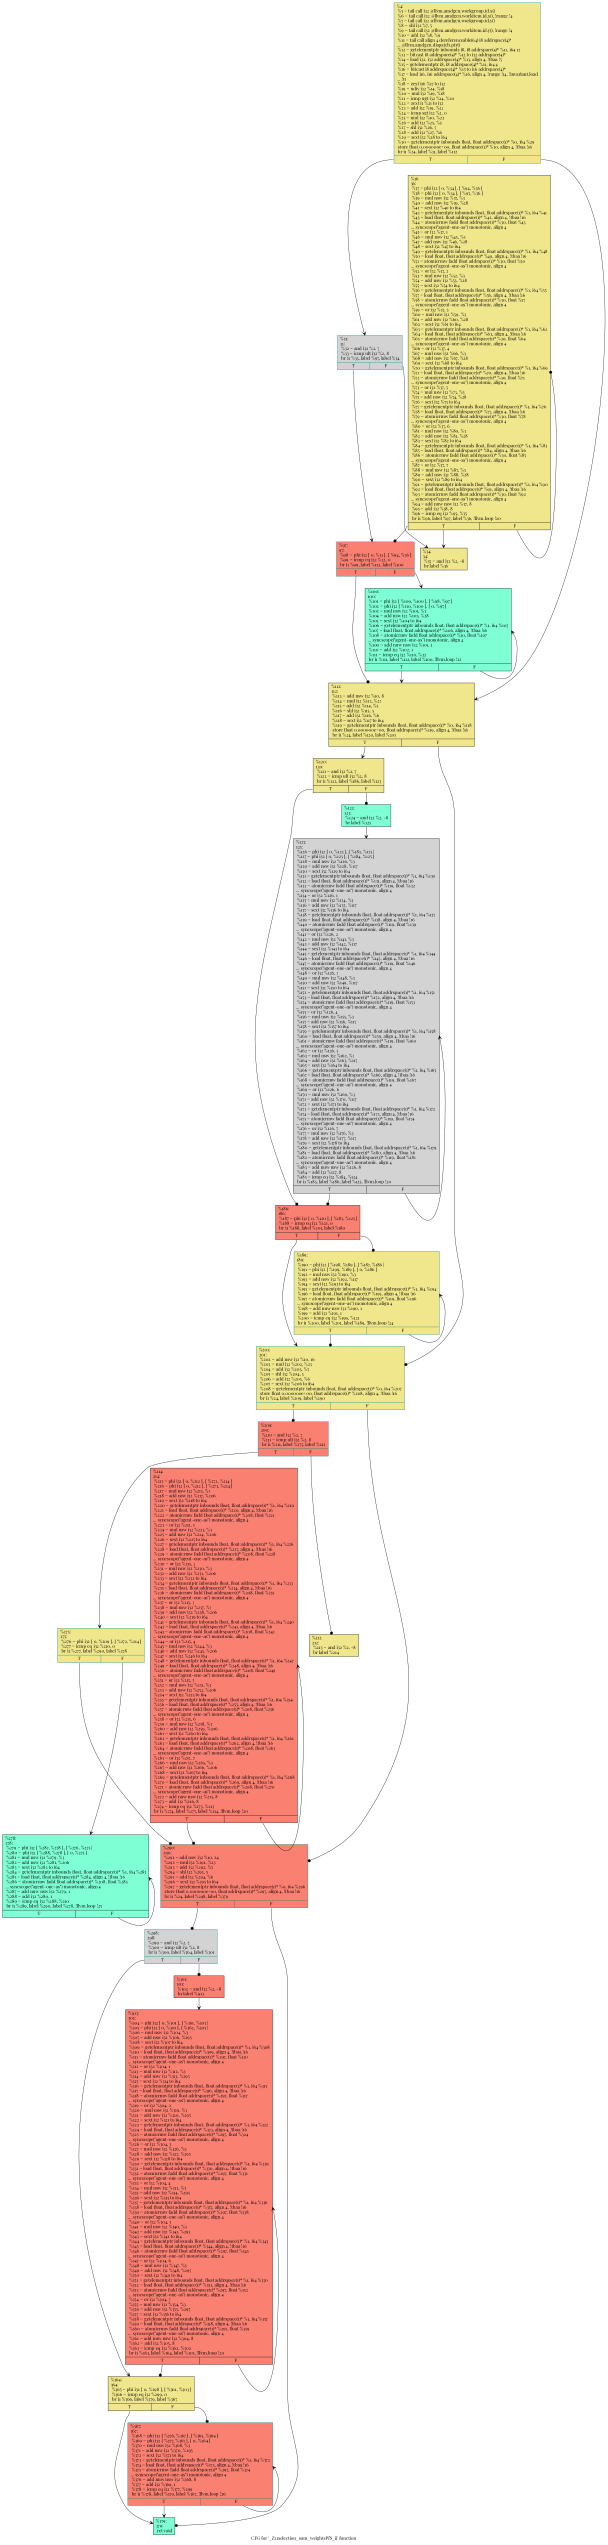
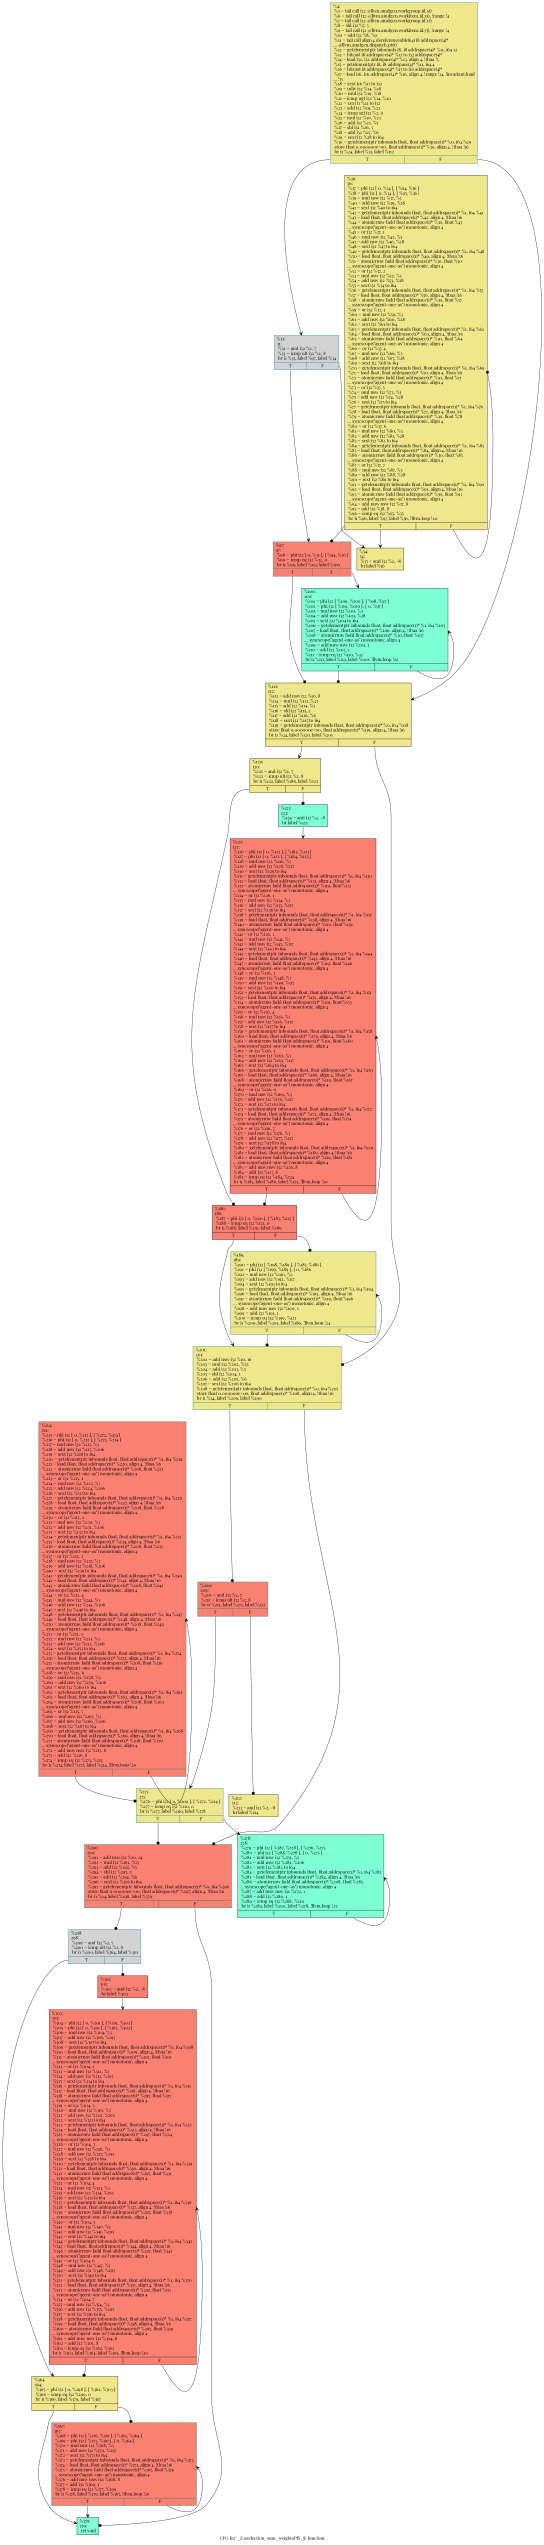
(402, 675) -> (338, 676)
(366, 1016) -> (303, 1016)
(224, 1645) -> (112, 1599)
(189, 1833) -> (101, 1794)
